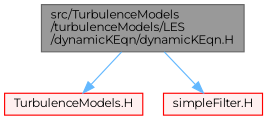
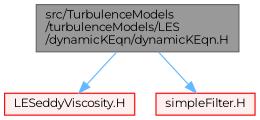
(74, 104) -> (70, 104)
